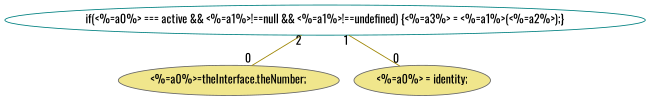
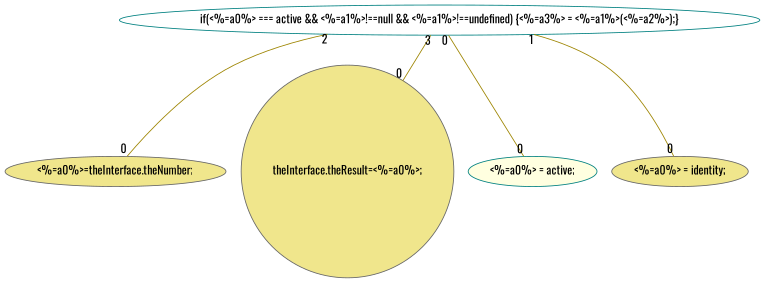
none -> (348, 171)
none -> (533, 171)
